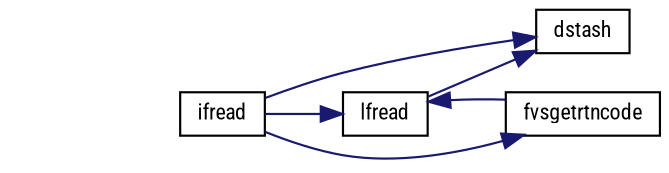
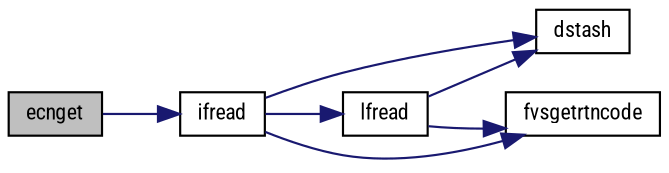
(478, 99) -> (456, 128)
none -> (55, 114)
